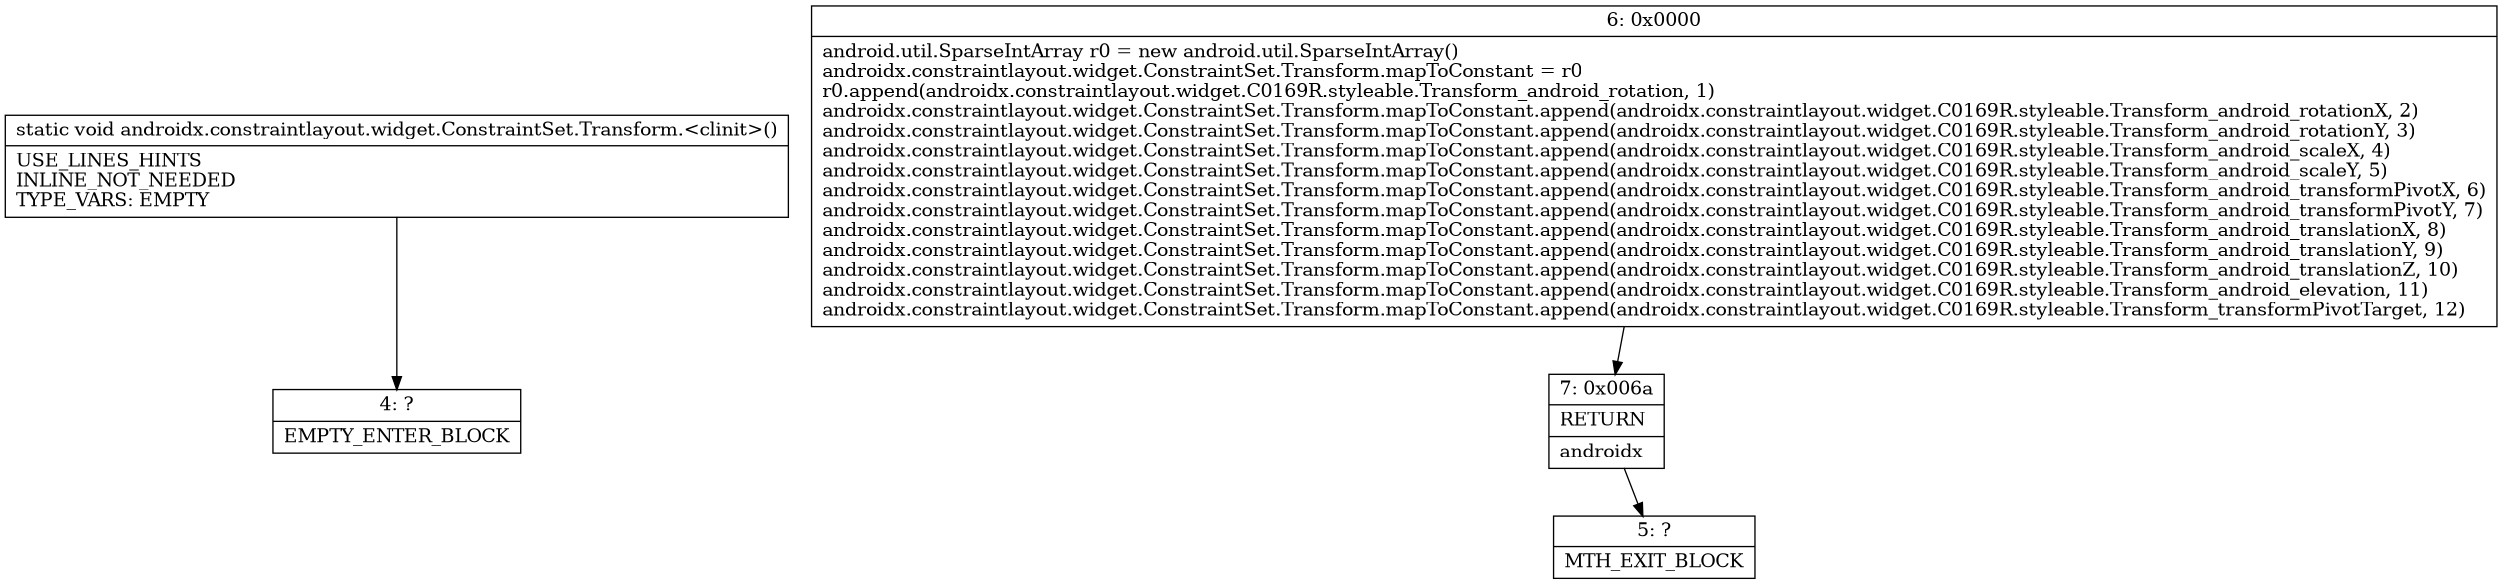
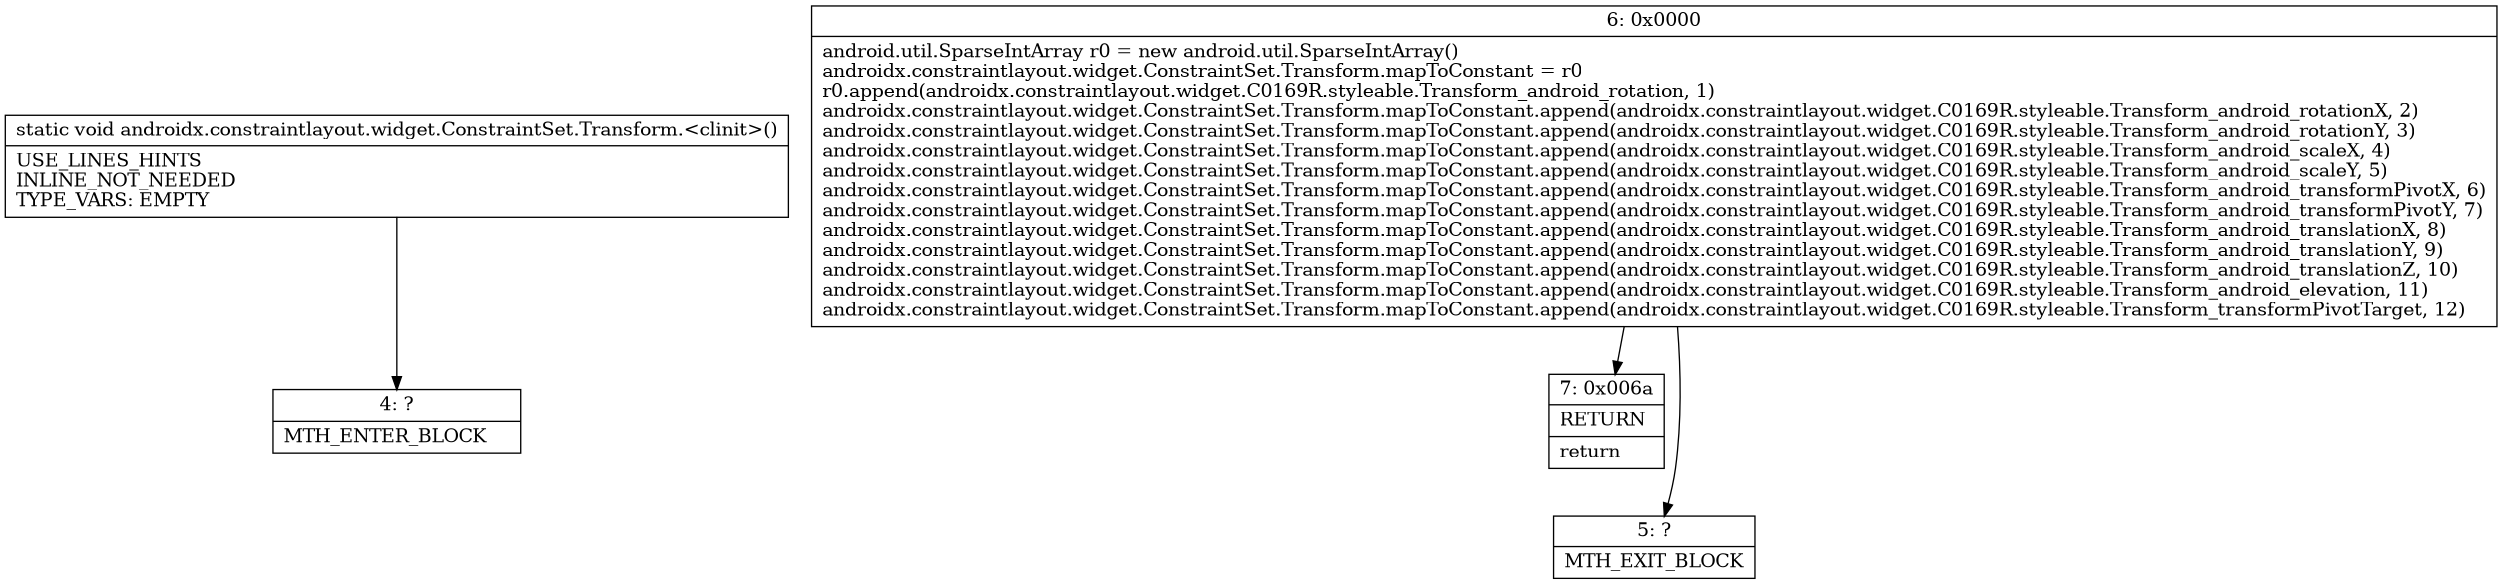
(397, 437) -> (386, 437)
(1602, 452) -> (1590, 452)
(1631, 486) -> (1680, 415)
